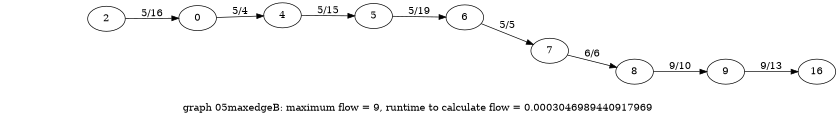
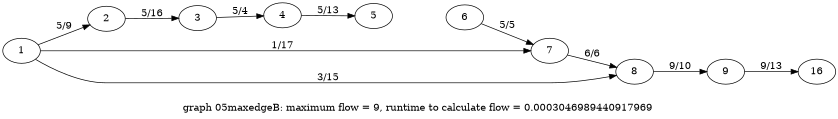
(328, 11) -> (328, 11)
(416, 17) -> none
(198, 18) -> (198, 18)
none -> (22, 51)
